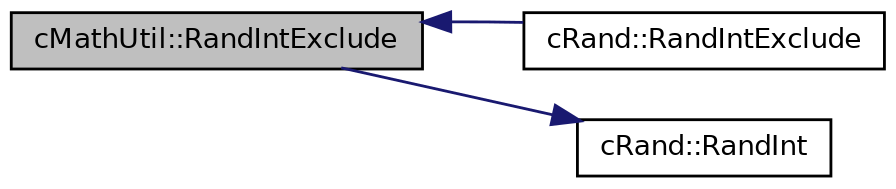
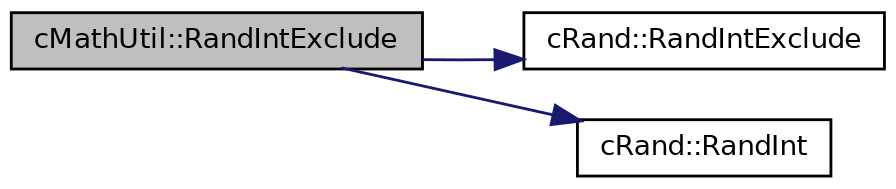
(487, 22) -> (458, 60)
